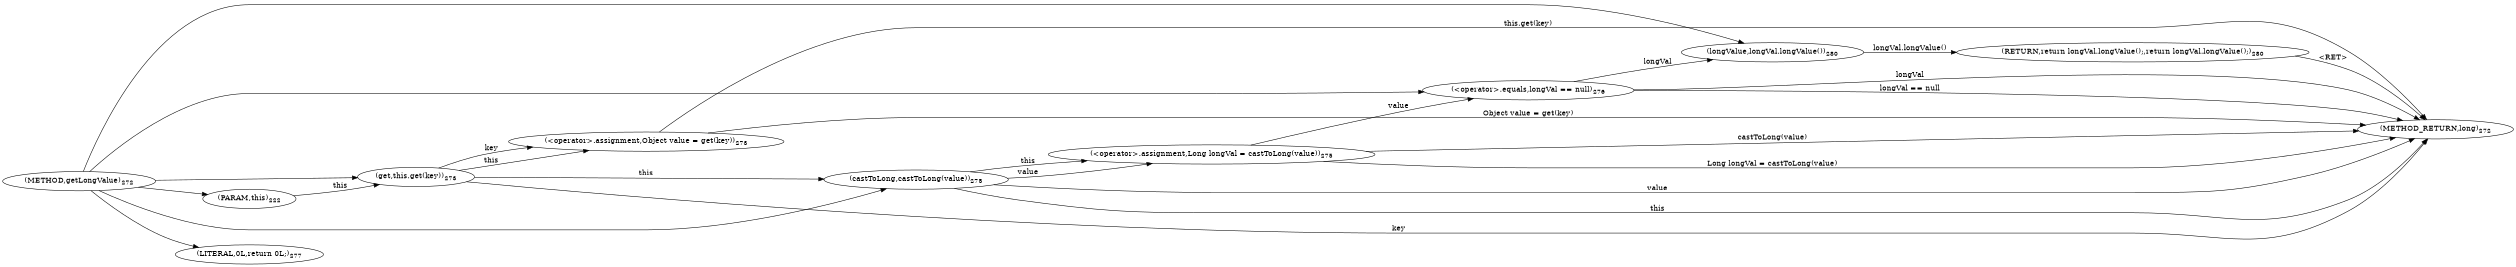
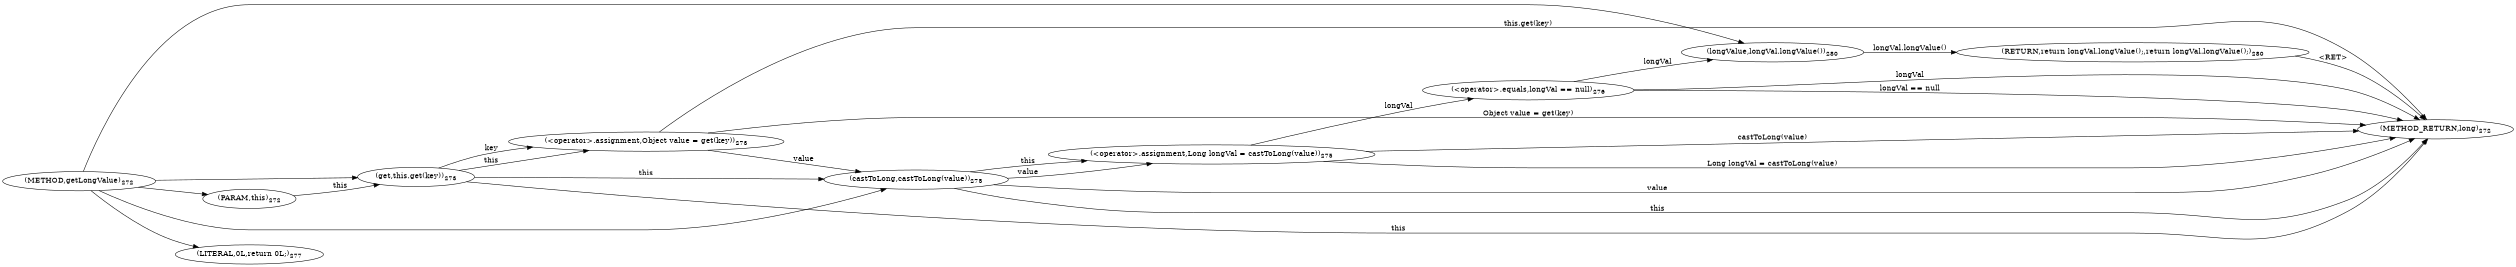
(743, 94) -> none
(1399, 106) -> (1399, 106)
none -> (782, 161)
(275, 198) -> (275, 198)
(1399, 229) -> (1399, 229)
